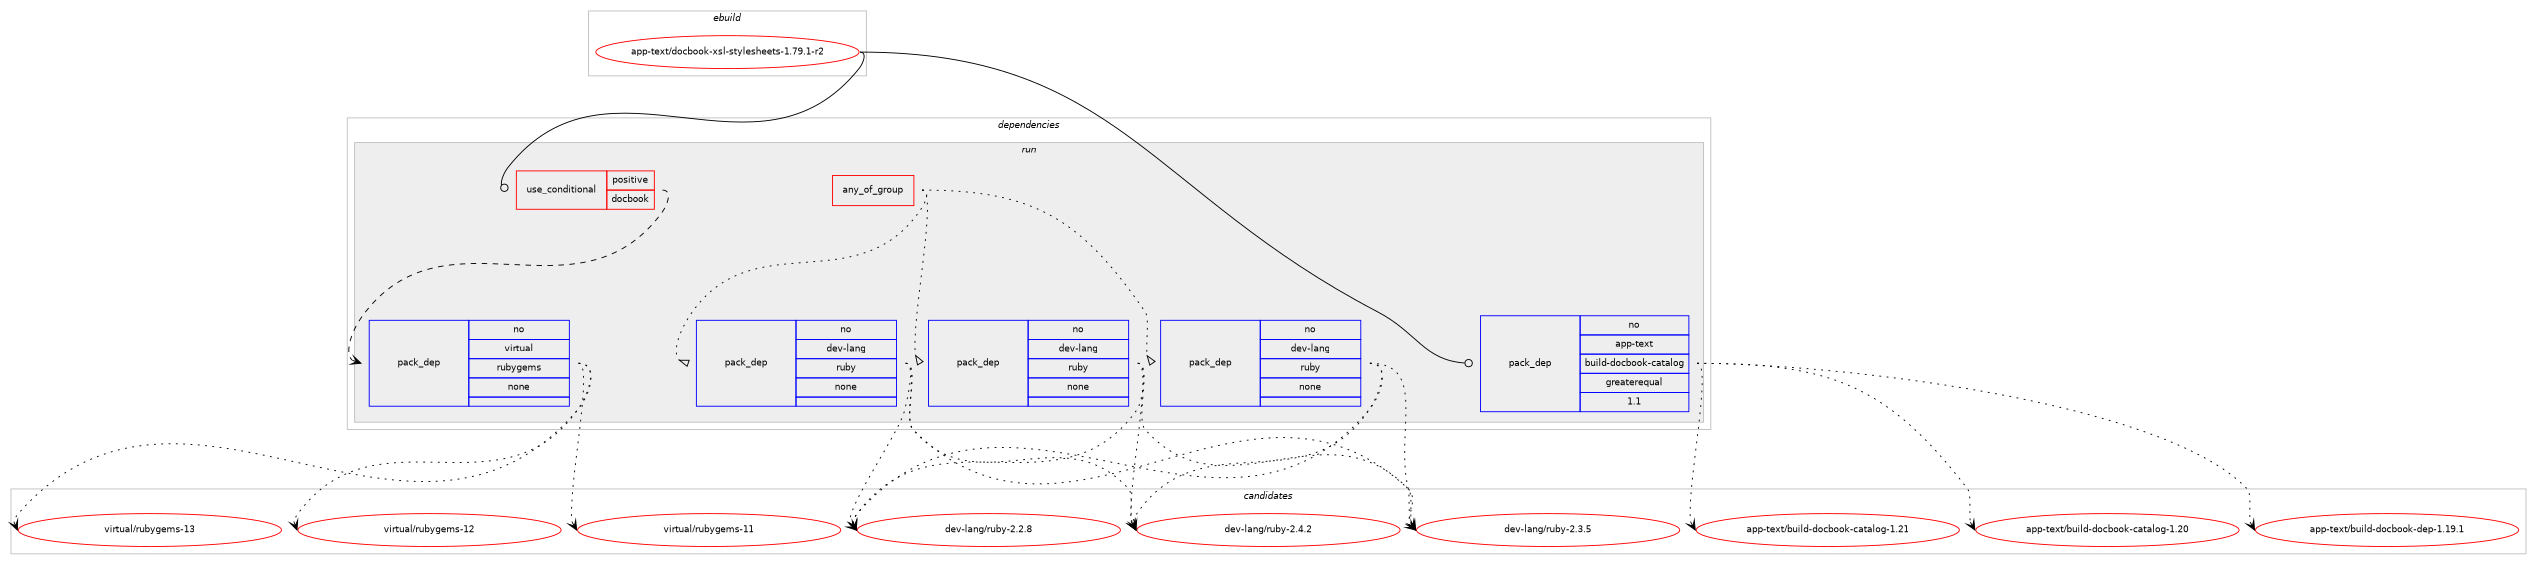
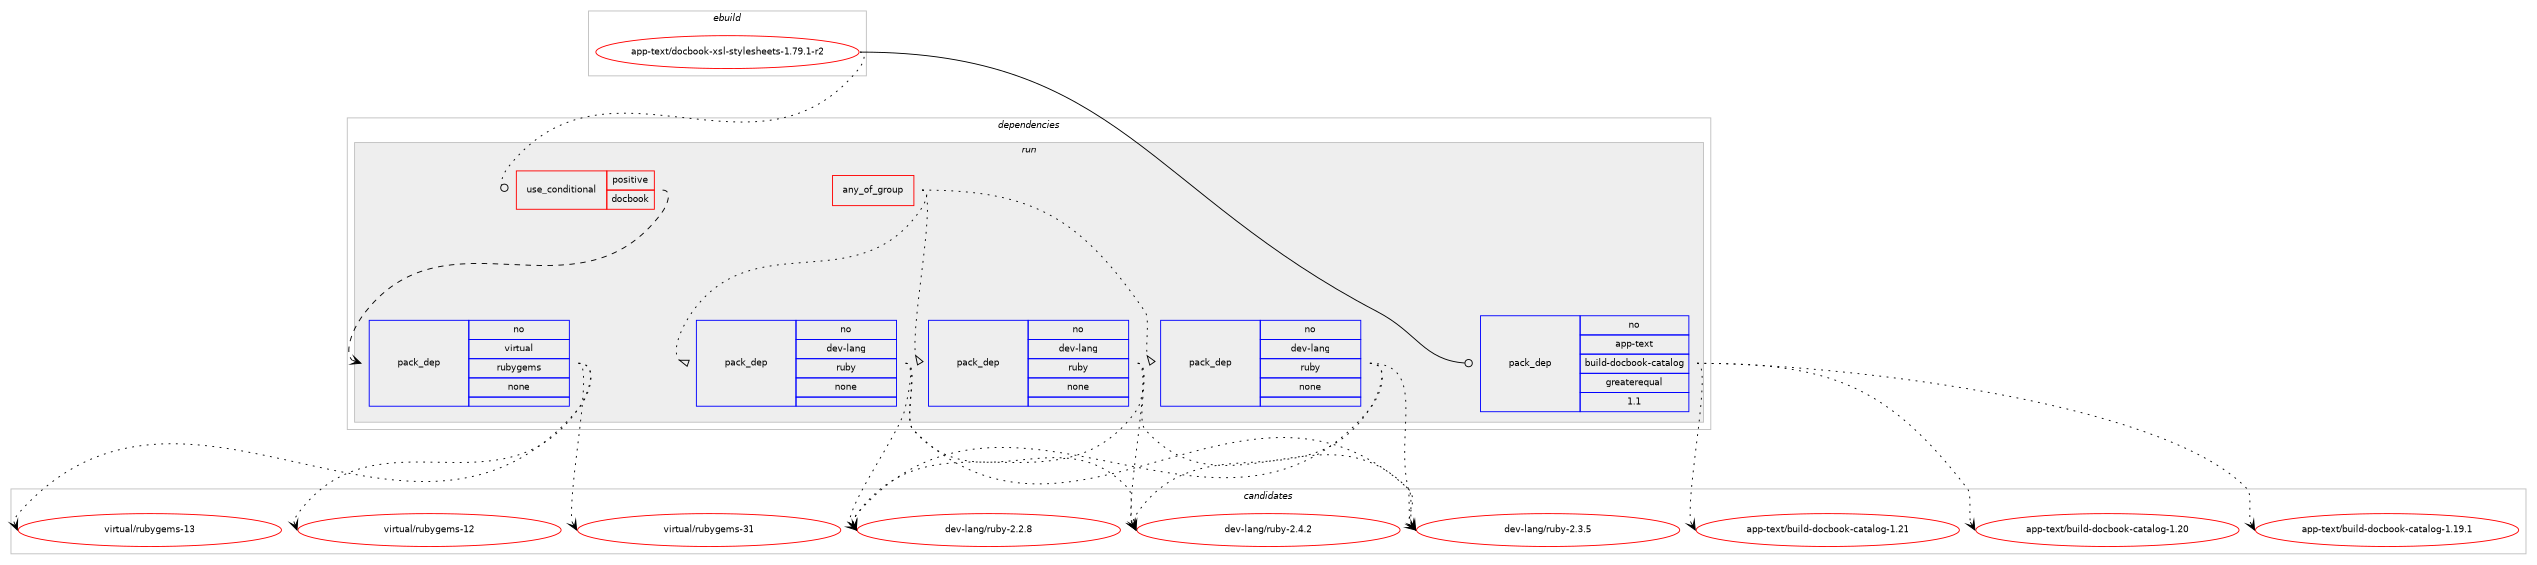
(684, 118) -> (684, 118)
(709, 530) -> (709, 530)
(2387, 530) -> (2387, 530)
